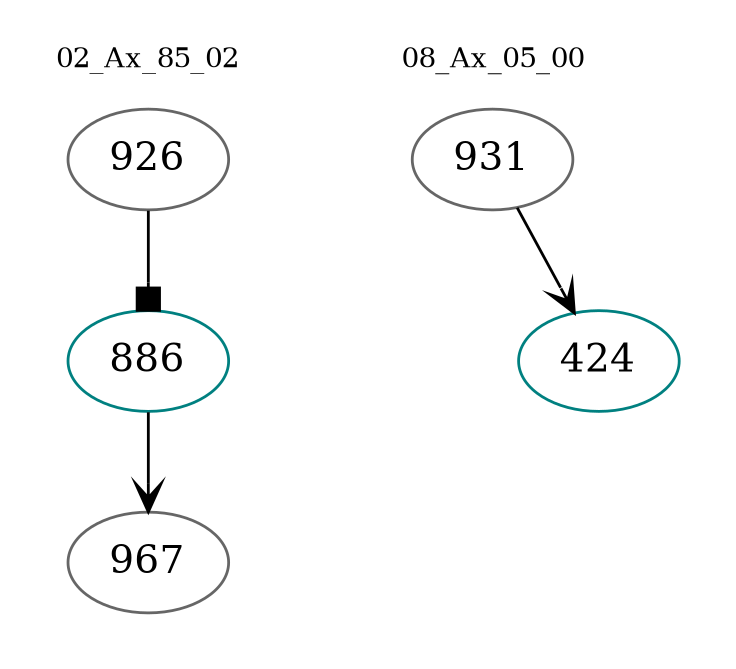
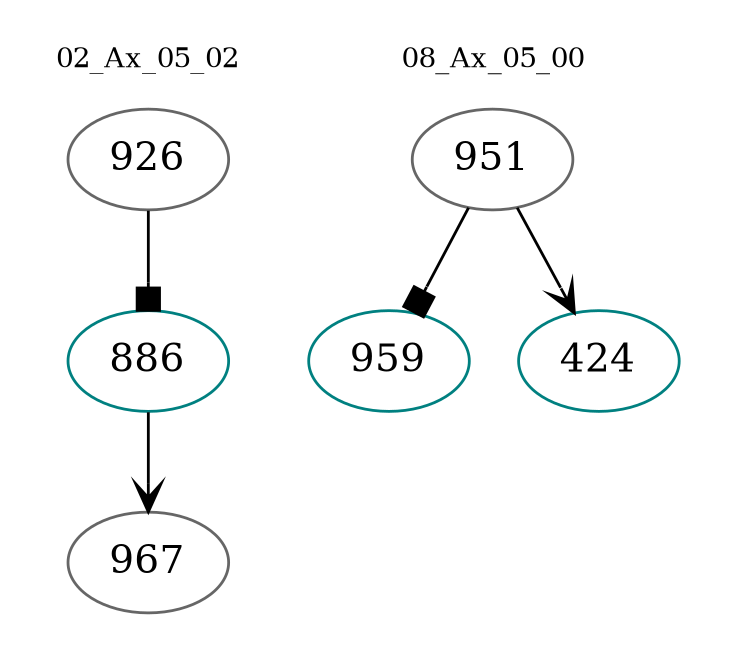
(148, 60) -> (148, 60)
(493, 160) -> (493, 160)
none -> (389, 361)
